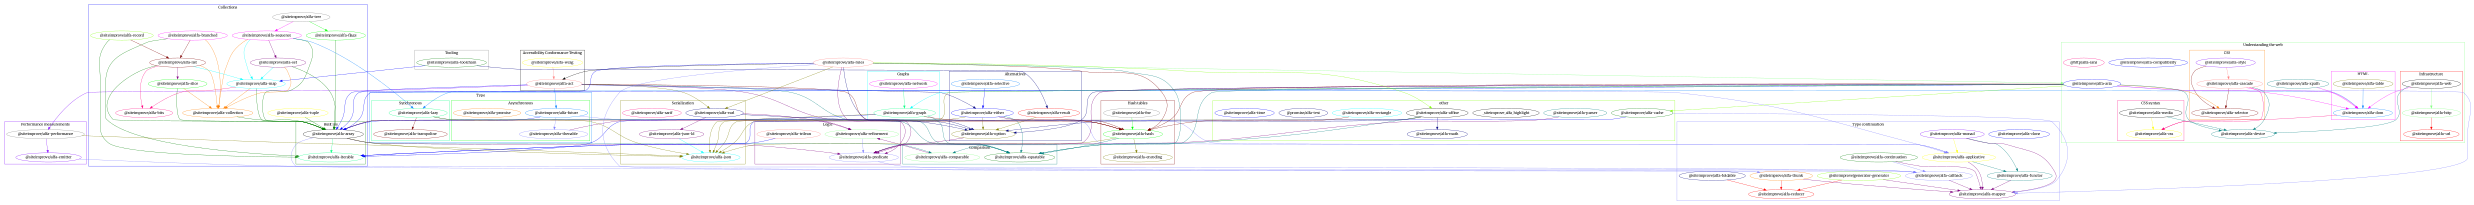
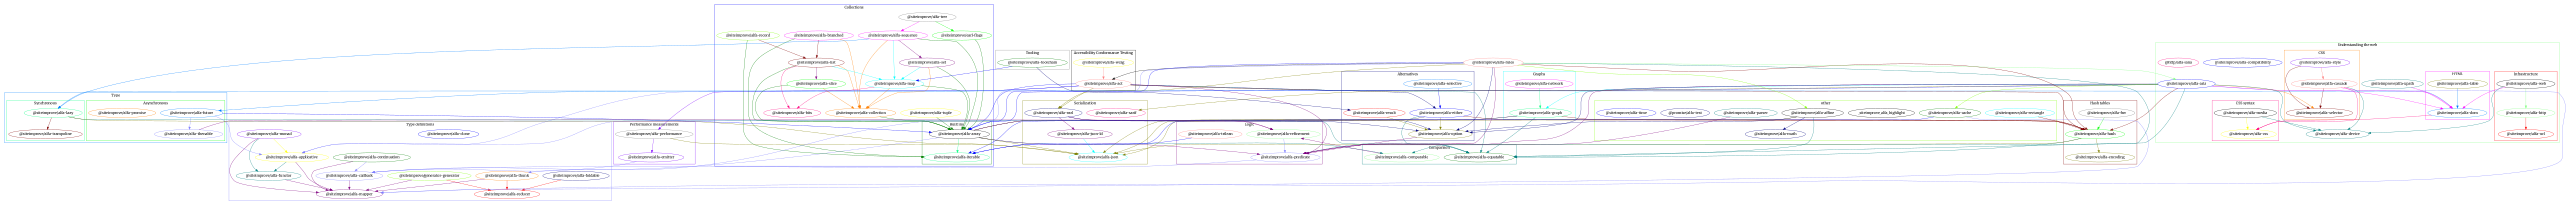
(336, 36) -> (962, 36)
(1367, 88) -> (1649, 90)
(1868, 125) -> (420, 125)
